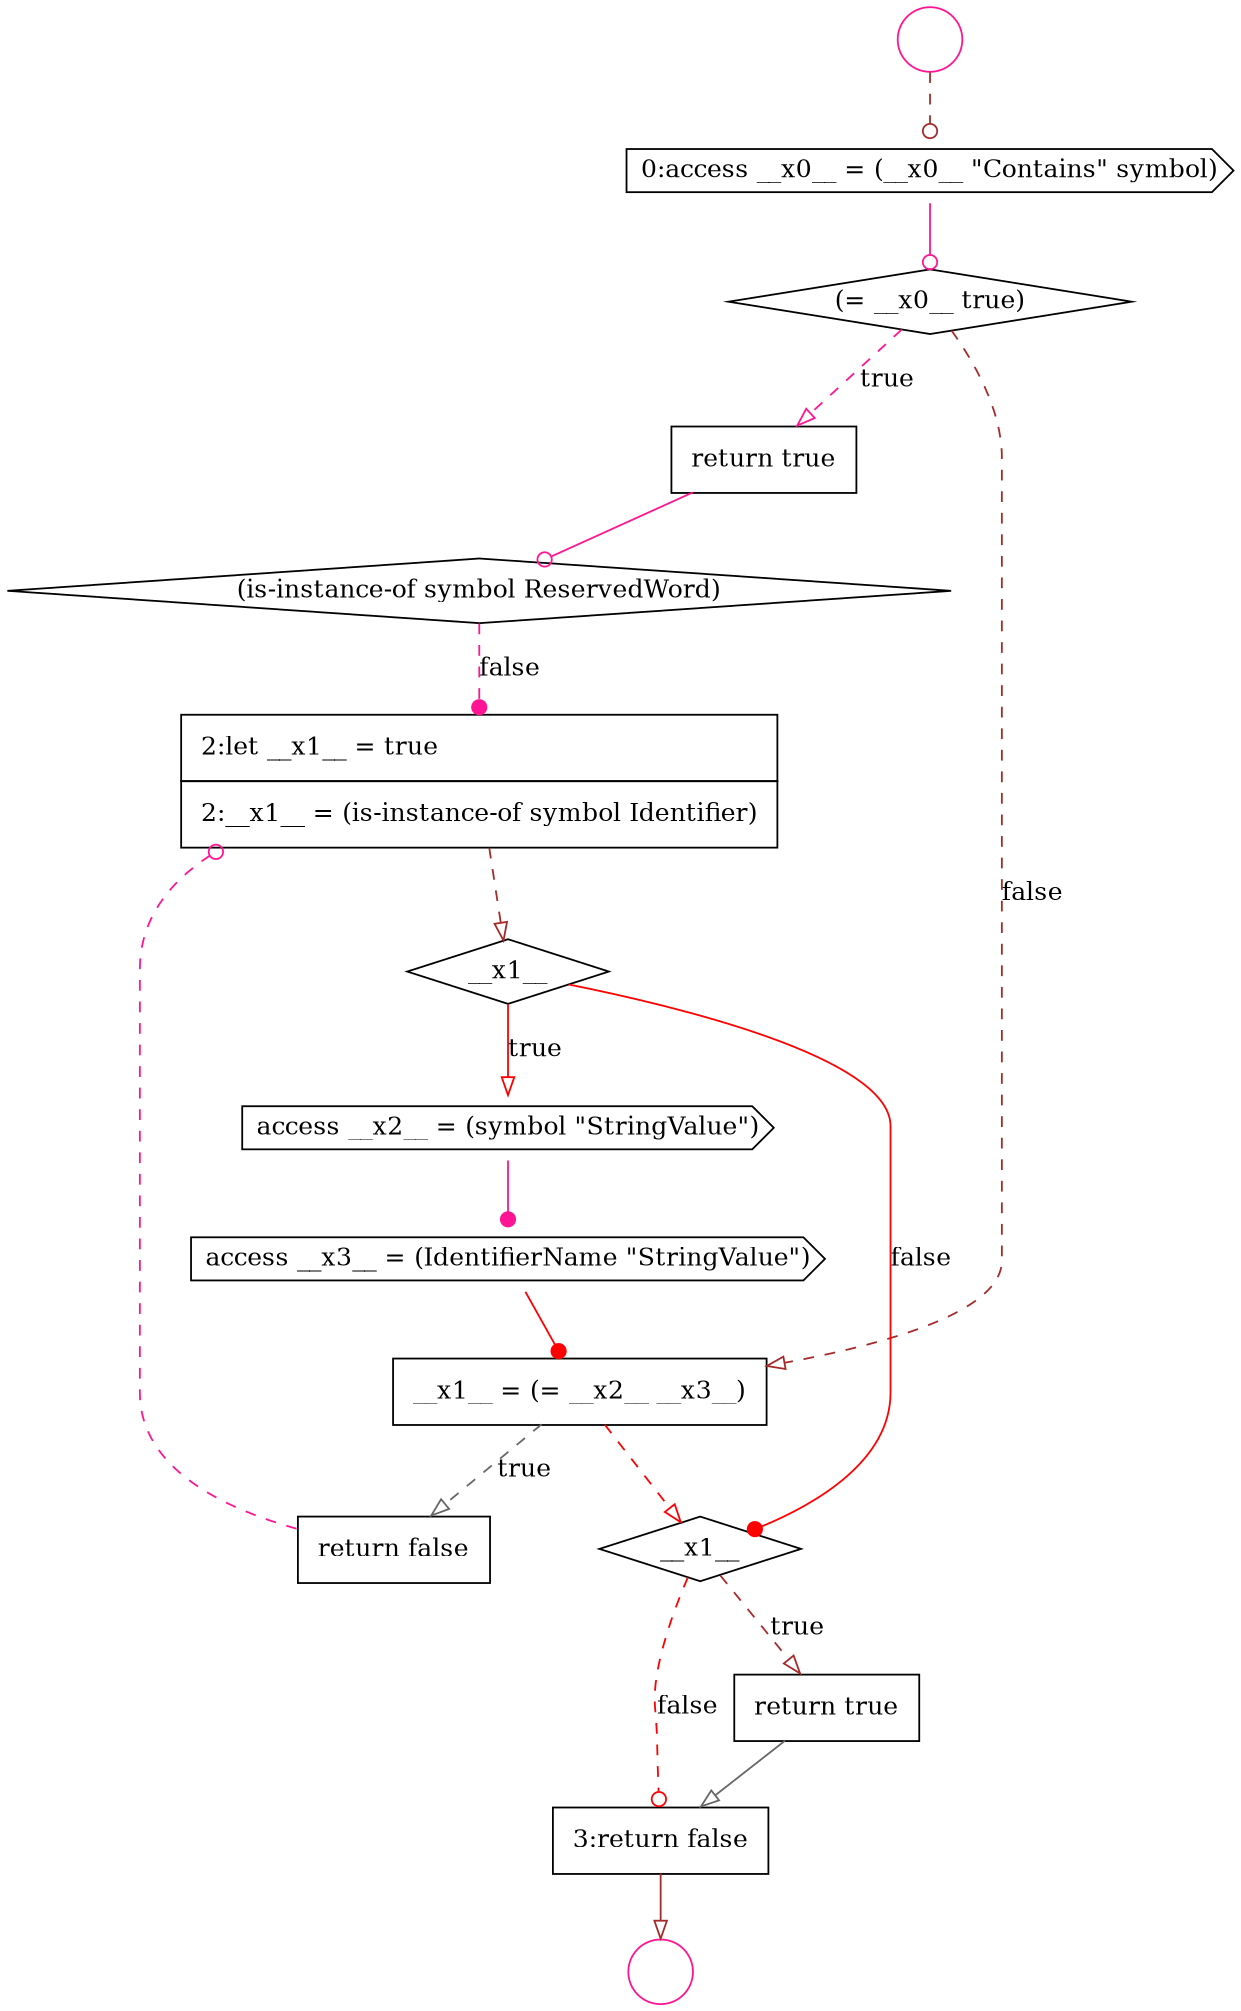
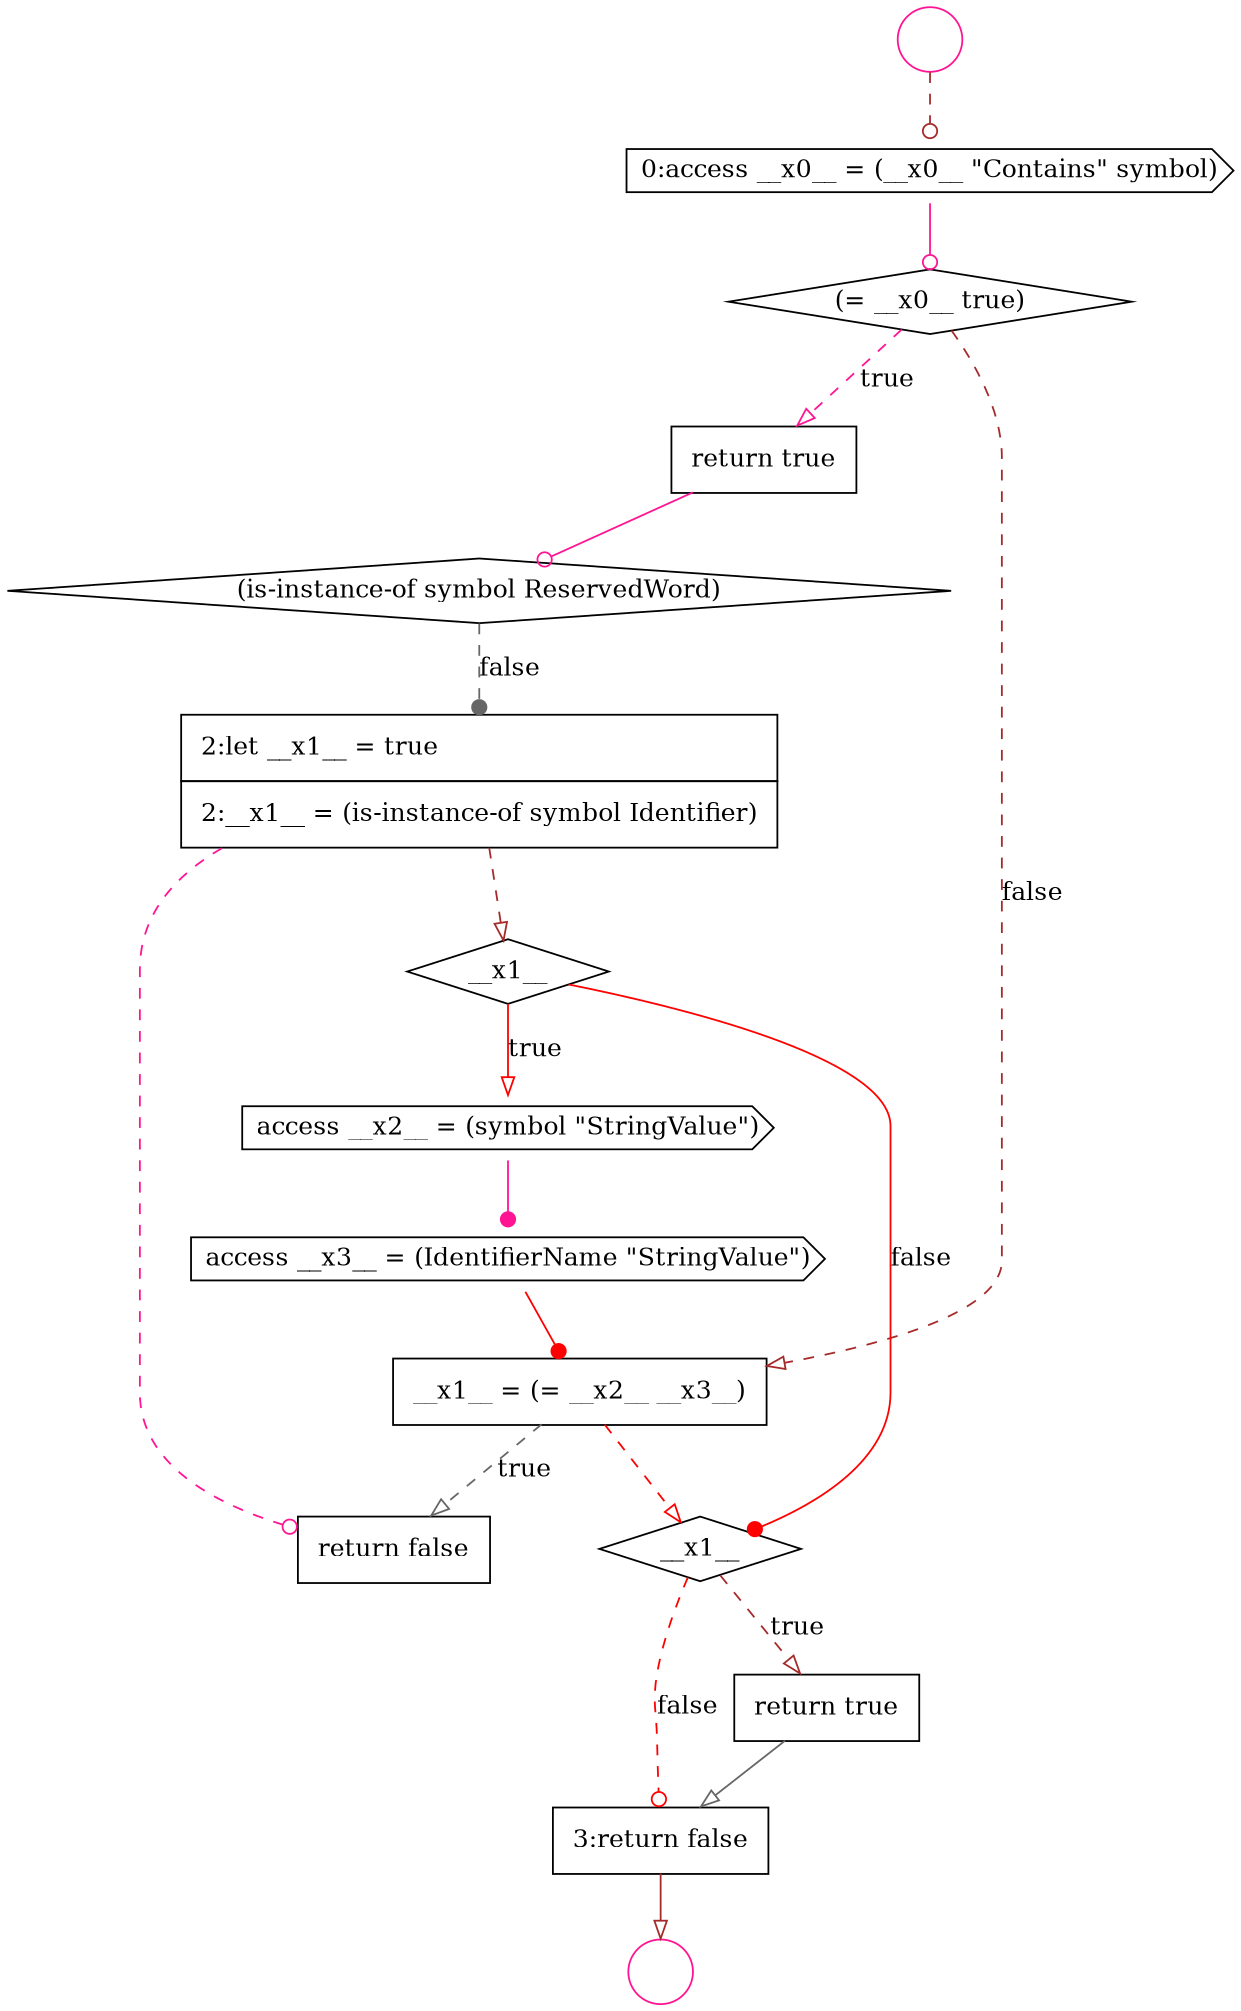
(479, 662) -> (479, 662)
(140, 1223) -> (140, 1208)
